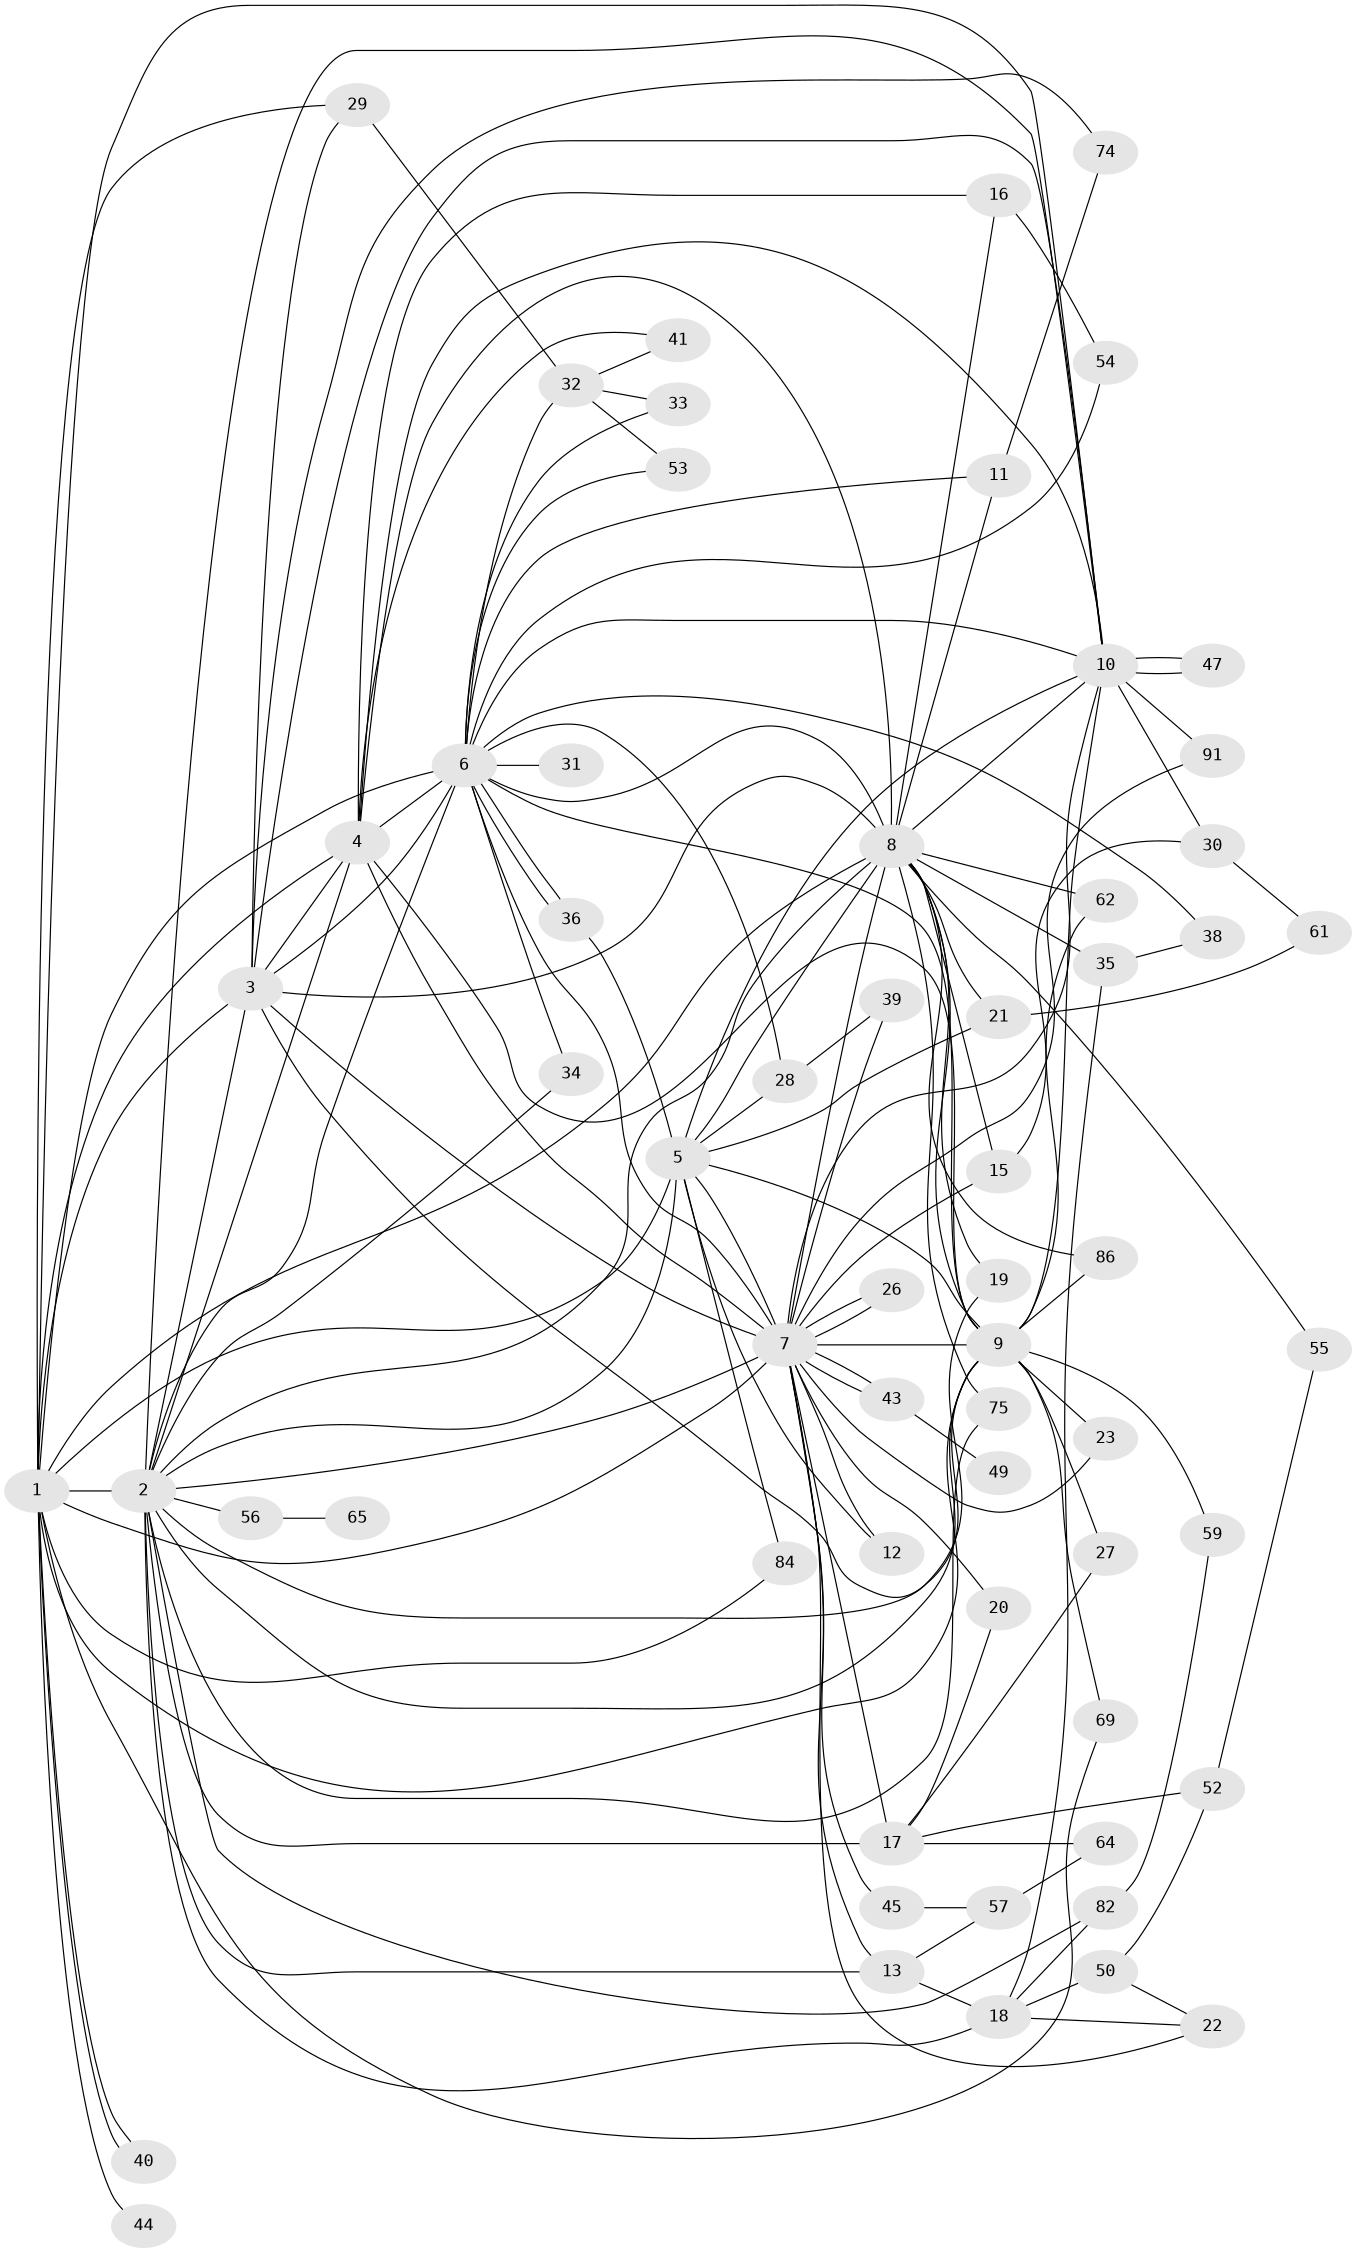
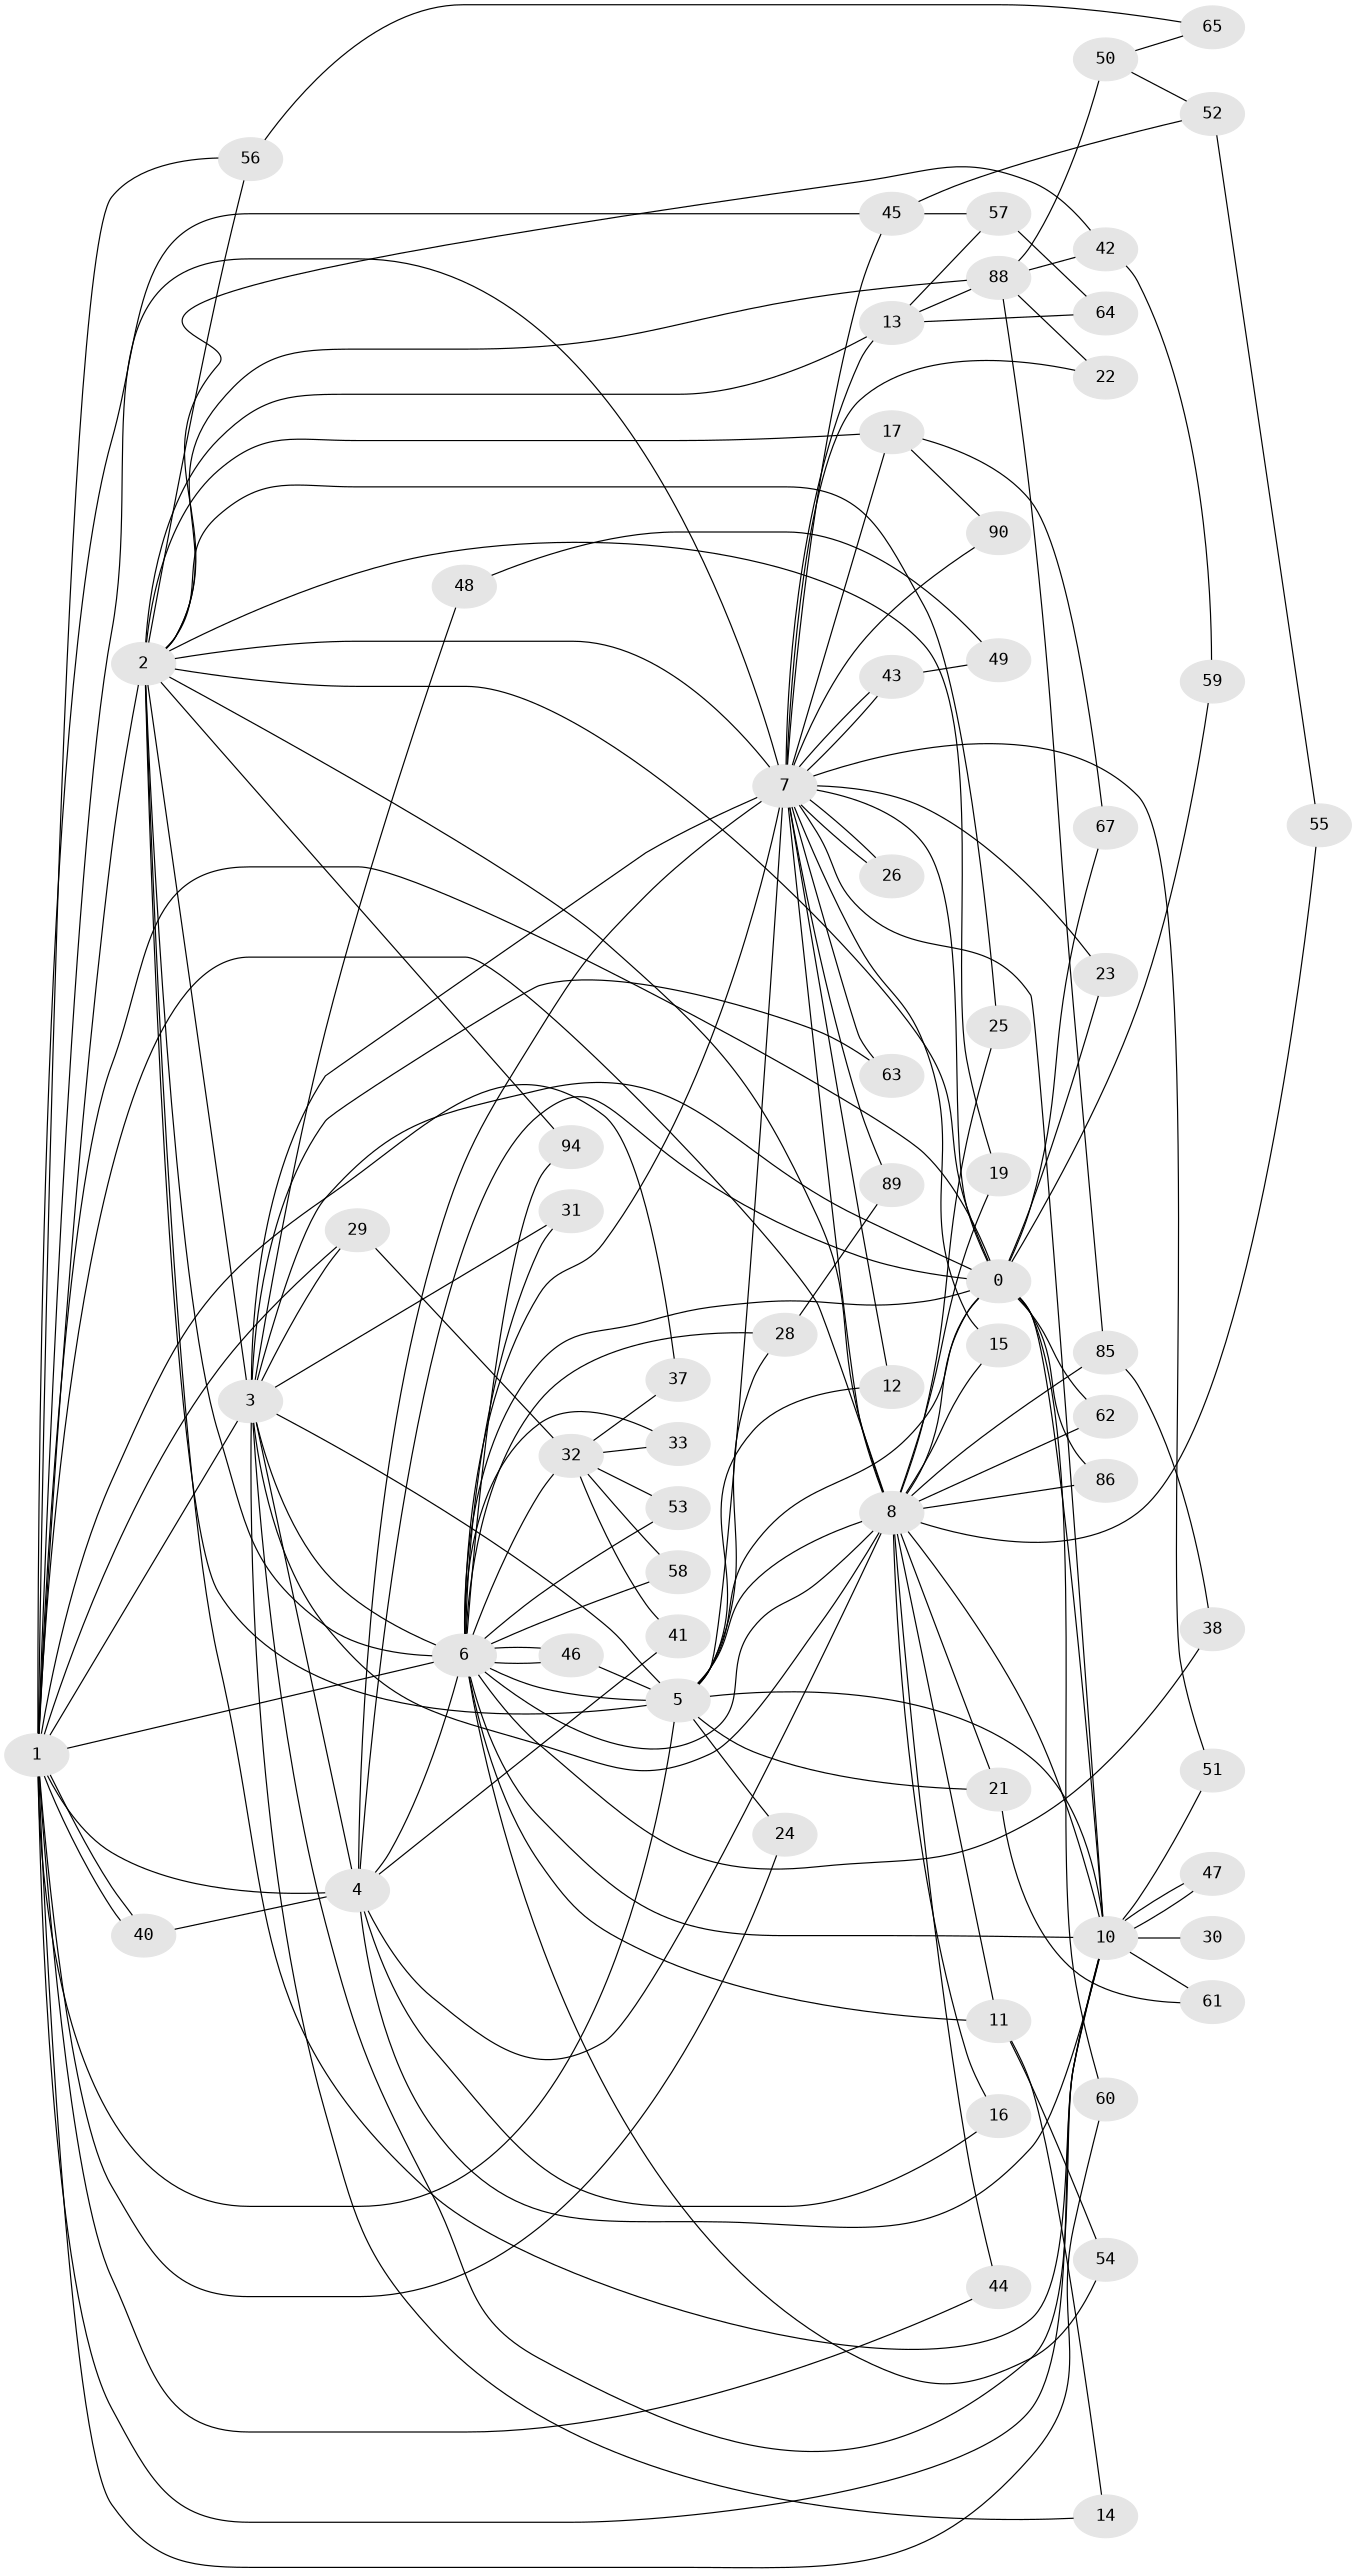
(1106, 153) -> (1106, 2516)
(1067, 293) -> (1055, 2139)
none -> (464, 587)
none -> (80, 635)
none -> (67, 657)
(1212, 756) -> (1212, 1771)
(1266, 889) -> (1159, 1970)
(571, 920) -> (571, 1655)
(1036, 952) -> none
(1106, 965) -> (1106, 1353)
(892, 1000) -> (892, 1185)
(571, 1074) -> (571, 1147)
none -> (892, 1076)
(251, 1167) -> (251, 1913)
none -> (411, 1306)
(999, 1345) -> (999, 1281)
none -> (678, 1380)
(999, 1409) -> (999, 1027)
none -> (489, 1540)
(1106, 1554) -> (1106, 828)
(785, 1563) -> (785, 1835)
none -> (678, 1572)
(999, 1608) -> (999, 533)
none -> (566, 1693)
(1106, 1721) -> (1106, 2100)
(1045, 1813) -> (1048, 156)
(999, 1844) -> (999, 318)
(1106, 1908) -> (1106, 249)
(1159, 1999) -> (1159, 43)
none -> (946, 2012)
(999, 2017) -> (999, 278)
